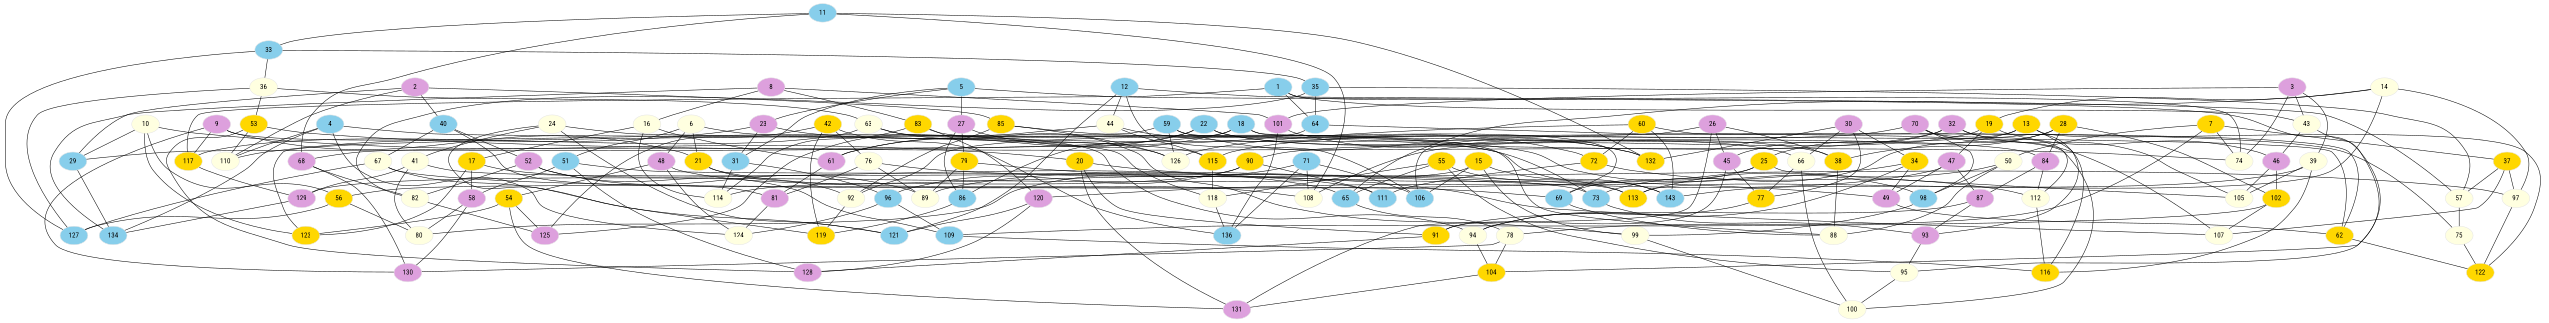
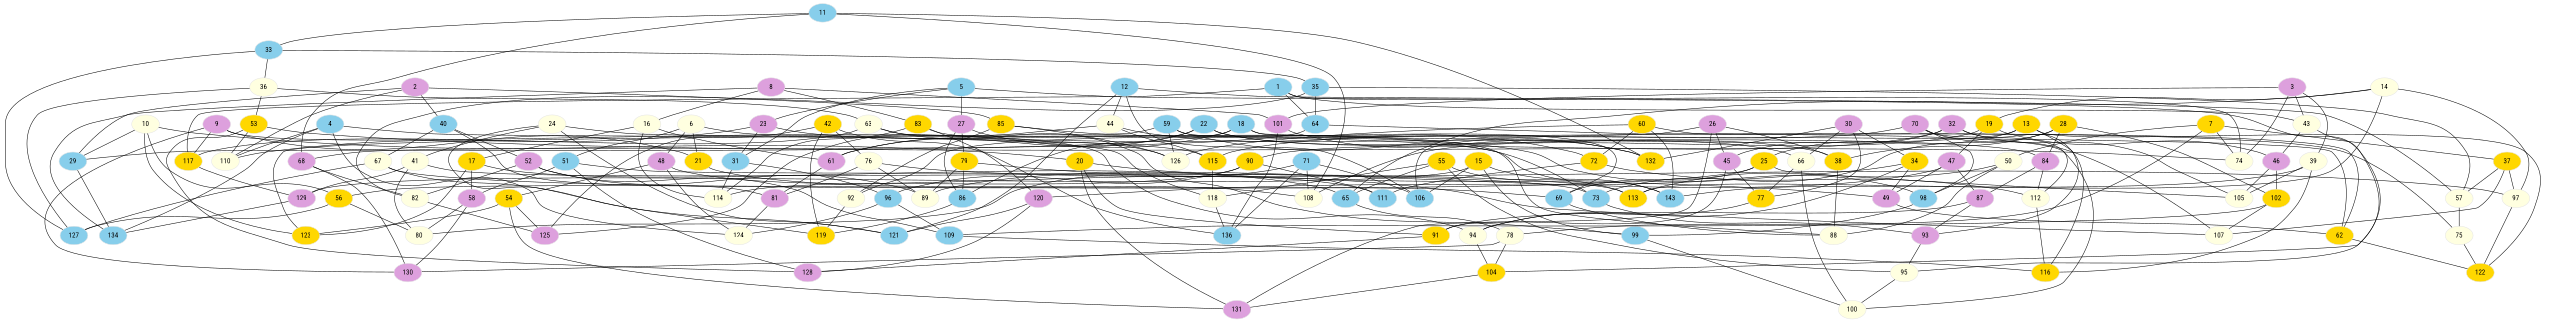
(774, 180) -> none
(1635, 235) -> (1635, 235)
